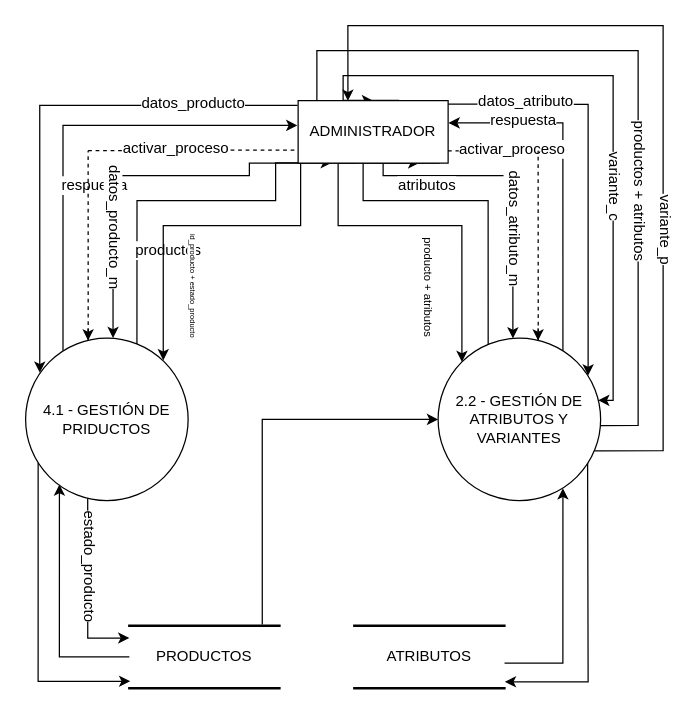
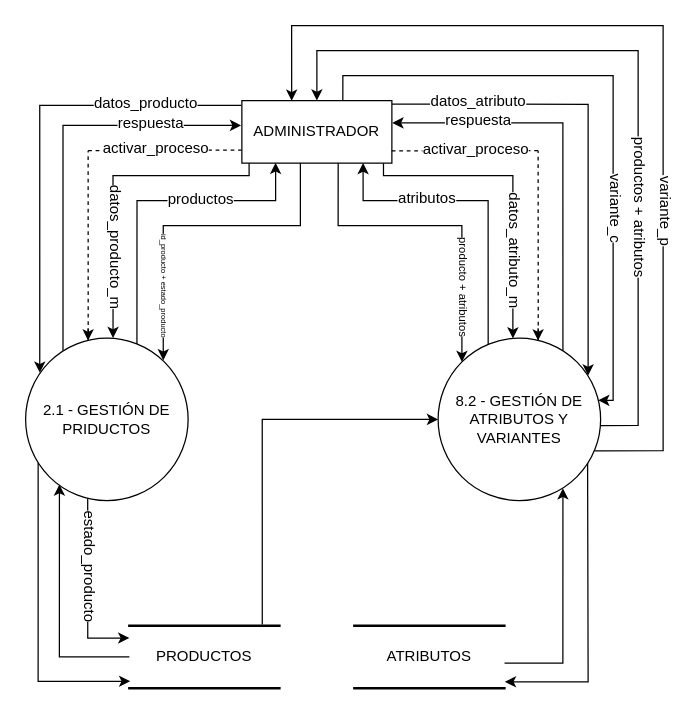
(373, 132) -> (317, 132)
(107, 419) -> (107, 419)
(519, 419) -> (519, 419)
